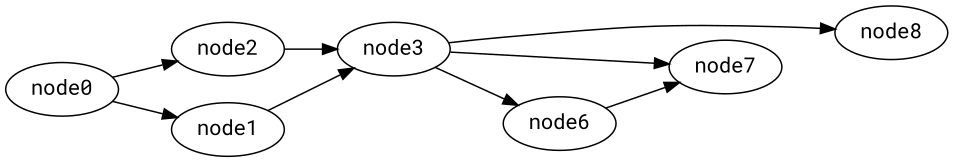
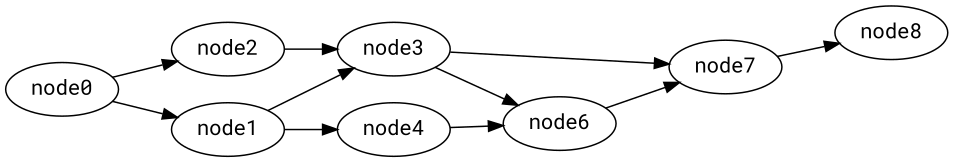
(634, 27) -> (801, 51)
none -> (394, 130)
